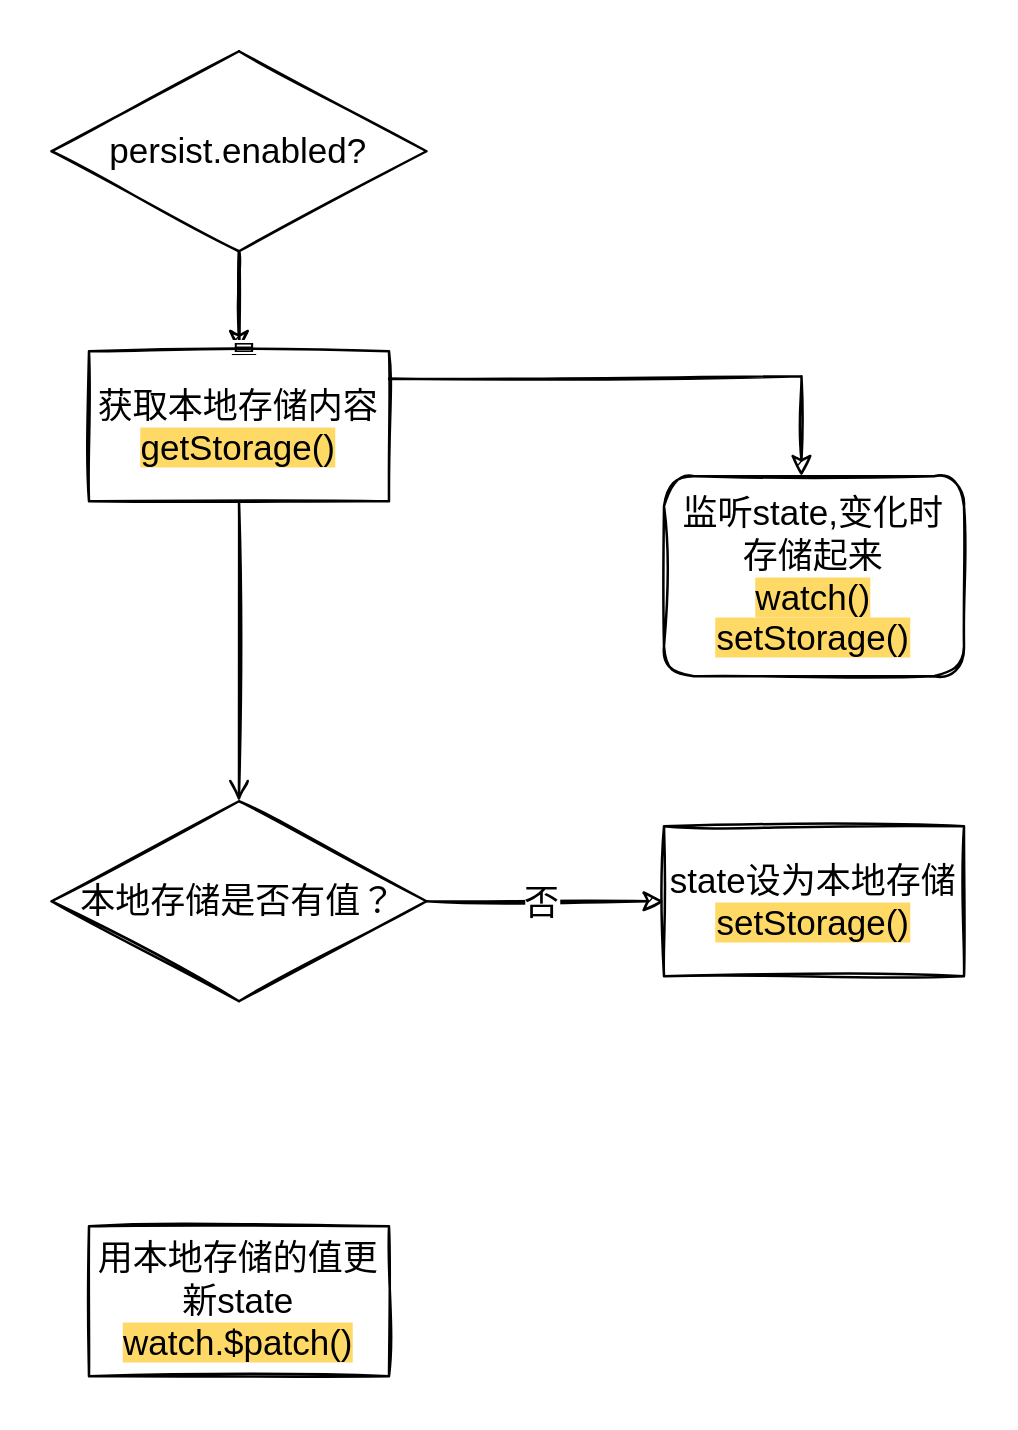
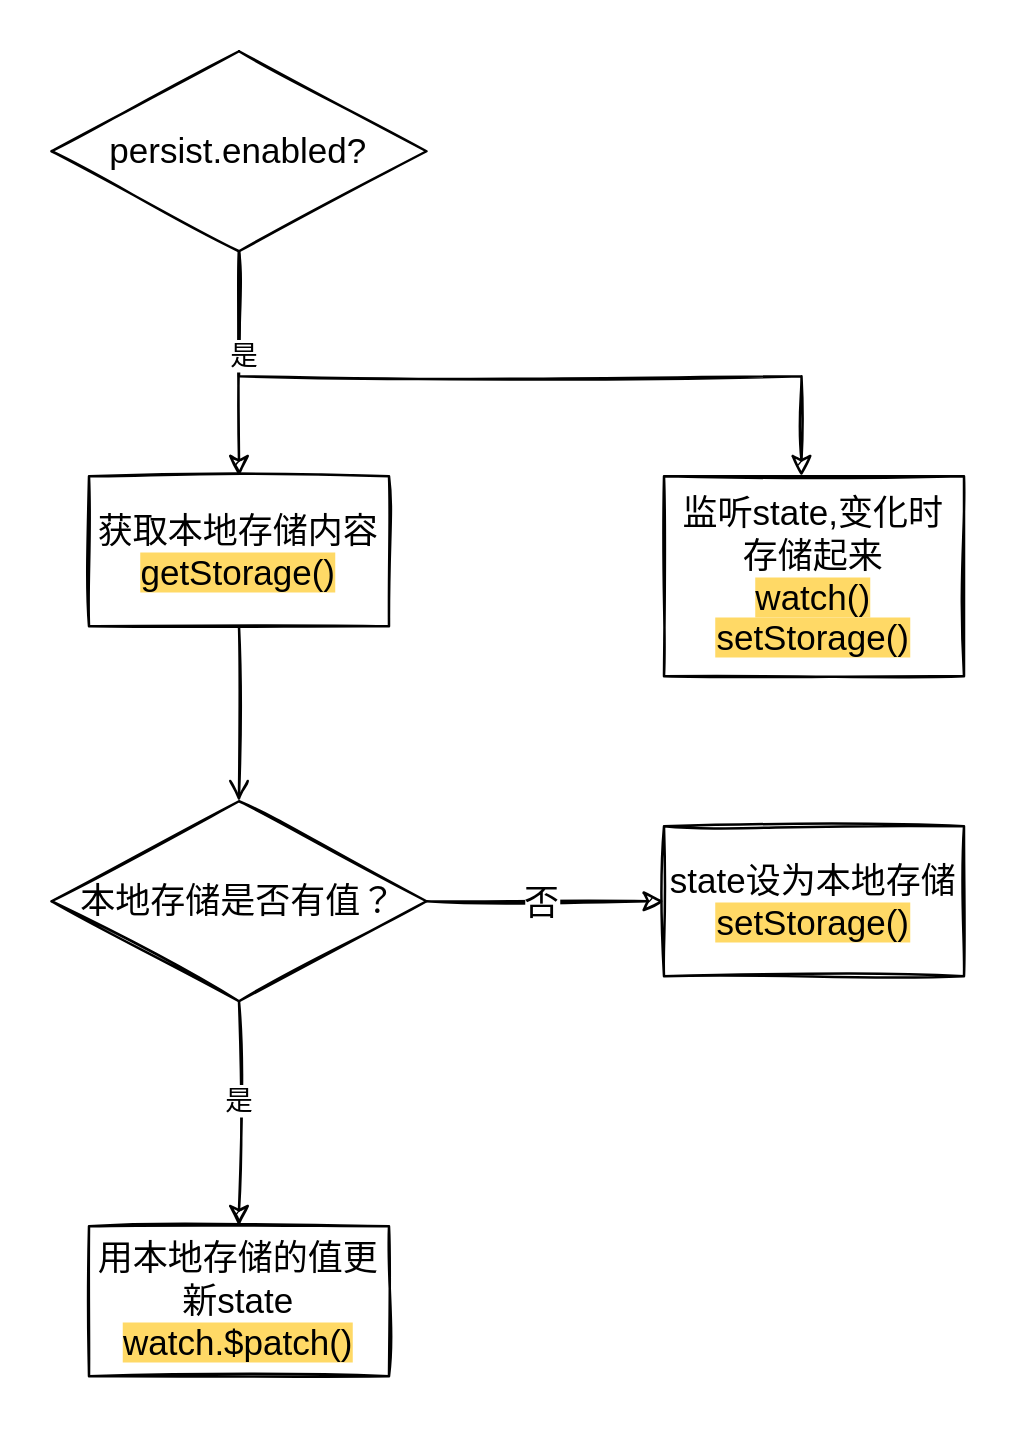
(239, 426) -> (239, 551)
(814, 576) -> (814, 576)
none -> (239, 1106)
